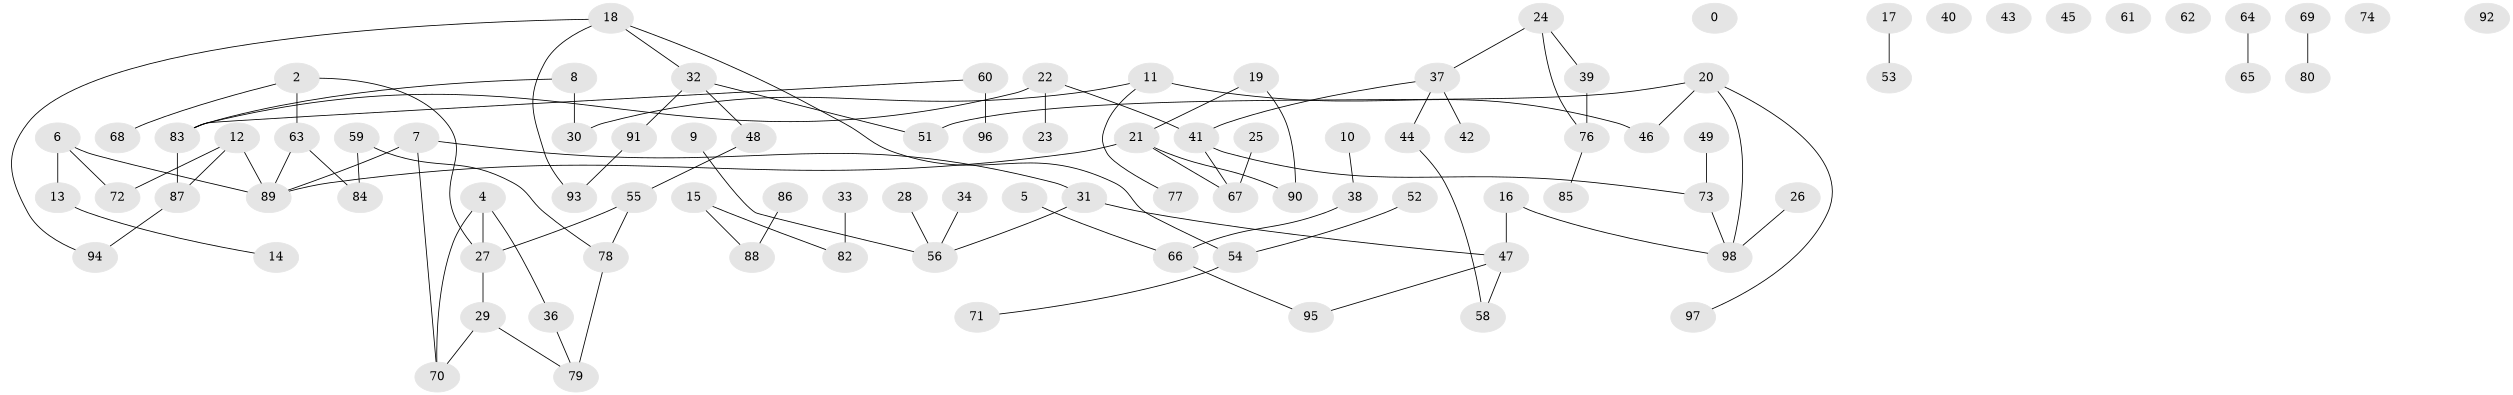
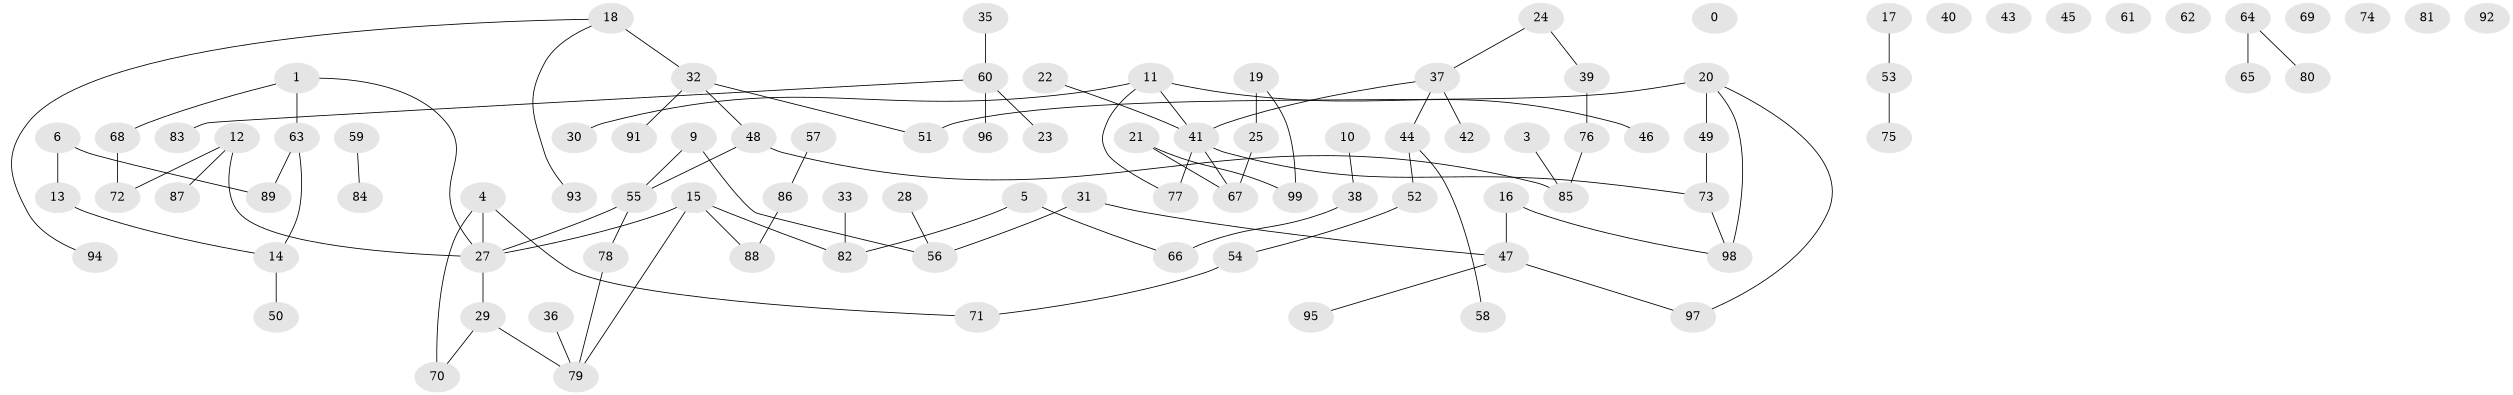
none -> (986, 18)
none -> (2427, 18)
(2308, 48) -> (2278, 48)
(297, 78) -> (297, 78)
(574, 78) -> none
(1553, 81) -> none
(1045, 104) -> (1014, 107)
(611, 108) -> none
none -> (1174, 108)
(1197, 108) -> (1256, 108)
(1677, 108) -> (1706, 108)
(417, 138) -> none
none -> (814, 138)
none -> (1527, 138)
none -> (1889, 138)
(876, 144) -> none
(177, 162) -> none
(88, 168) -> (118, 168)
(253, 168) -> (316, 242)
(329, 168) -> (301, 200)
none -> (664, 168)
(723, 168) -> none
none -> (1160, 168)
none -> (1411, 168)
(601, 171) -> none
none -> (1184, 173)
(493, 174) -> none
(965, 198) -> none
(1295, 198) -> (1295, 198)
(1798, 198) -> none
(131, 231) -> none
none -> (937, 232)
none -> (592, 234)
(521, 256) -> (713, 299)
none -> (640, 280)
(1495, 287) -> (1600, 287)
(1243, 288) -> none
none -> (276, 317)
